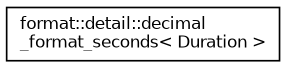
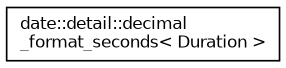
(143, 34) -> (143, 34)
